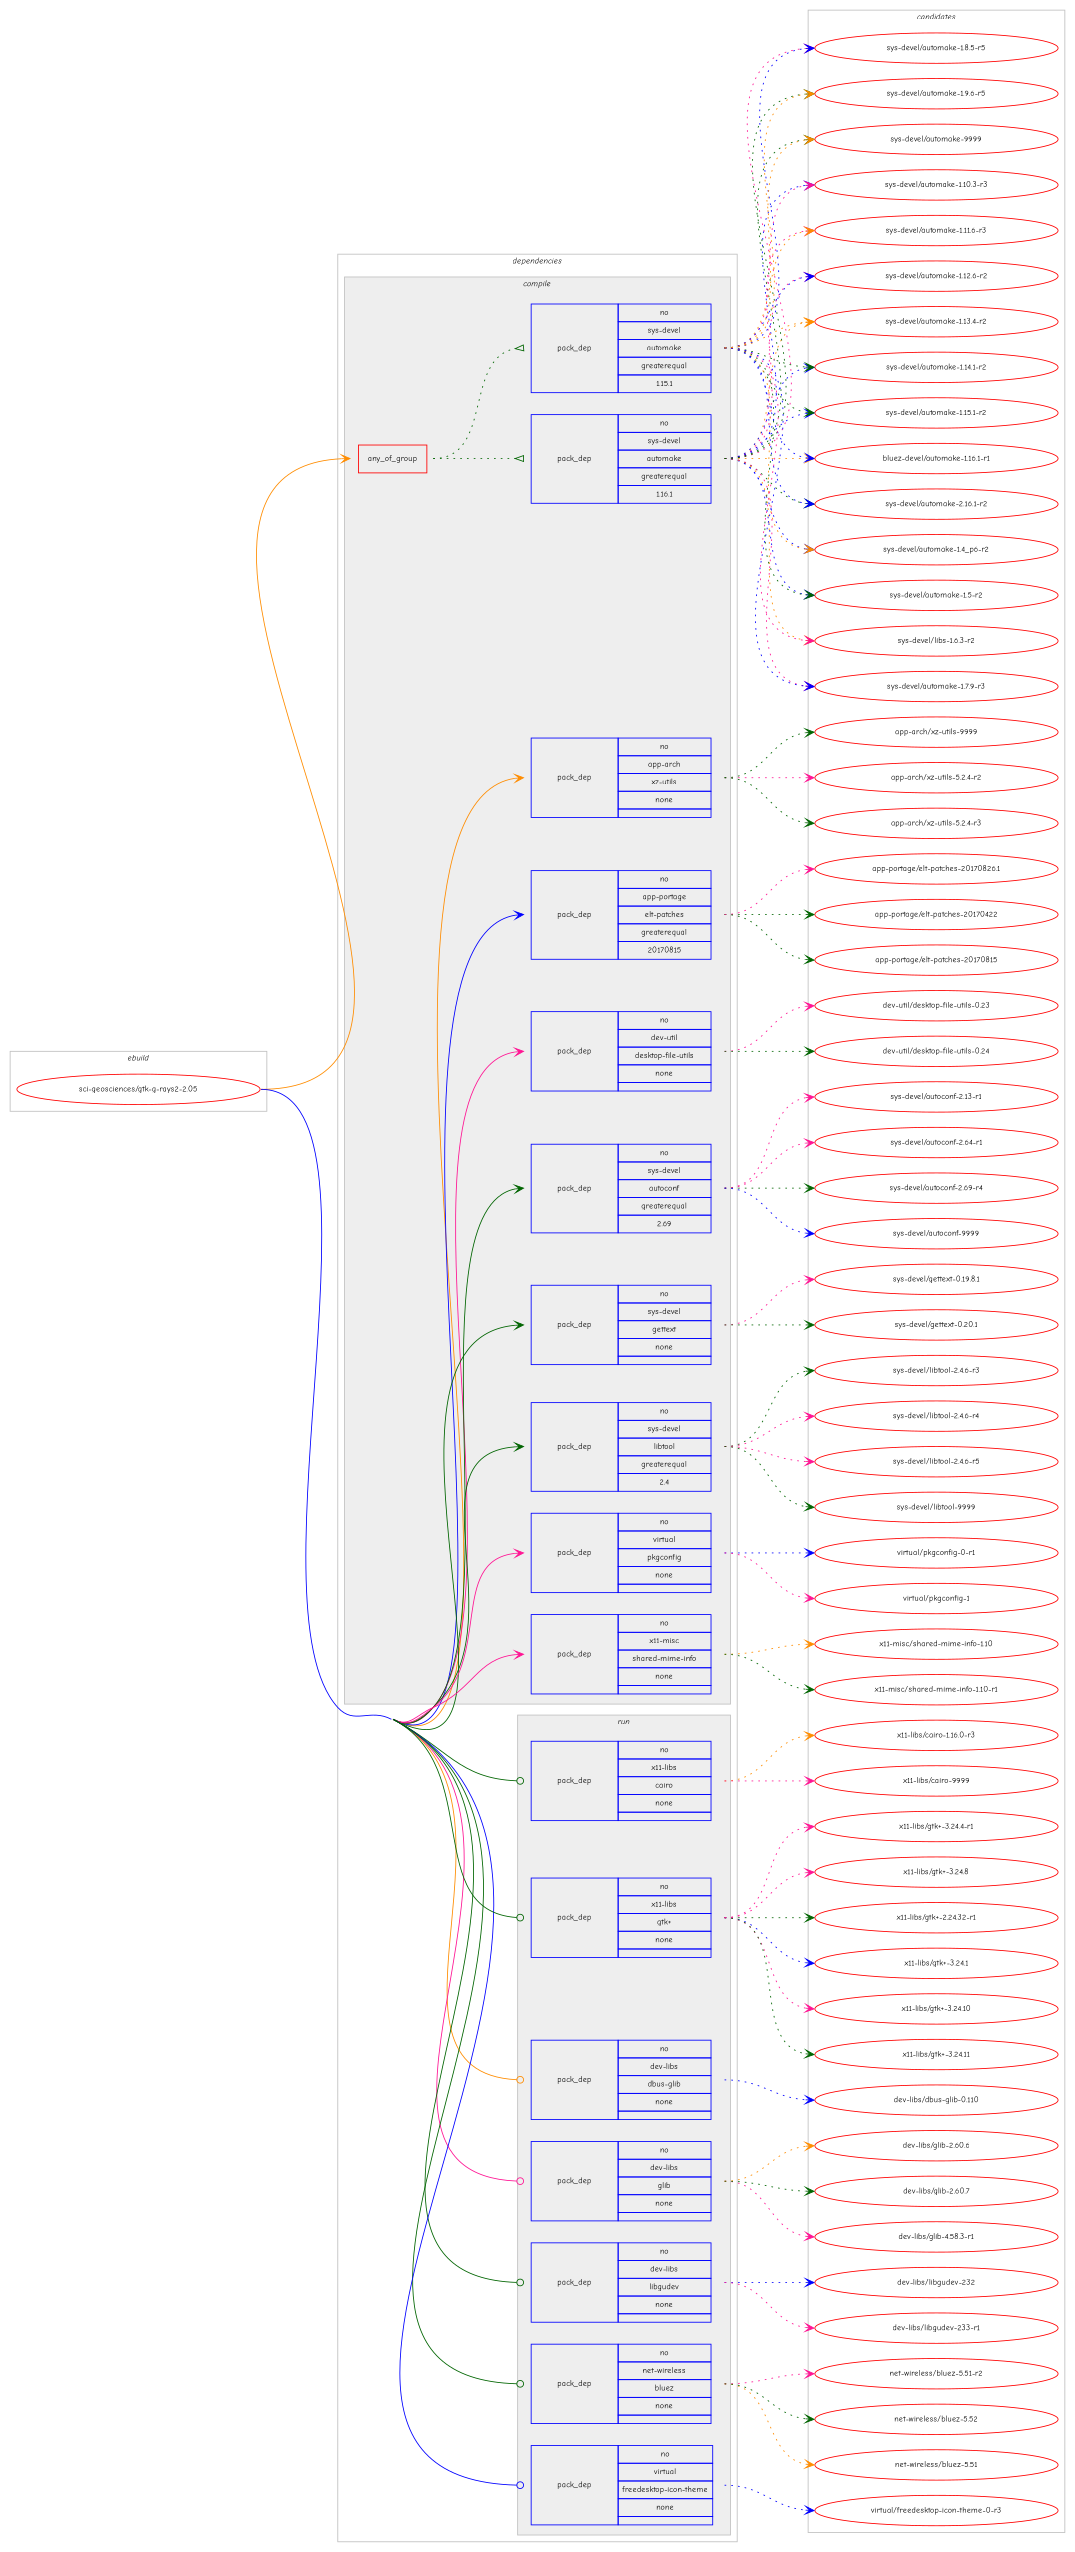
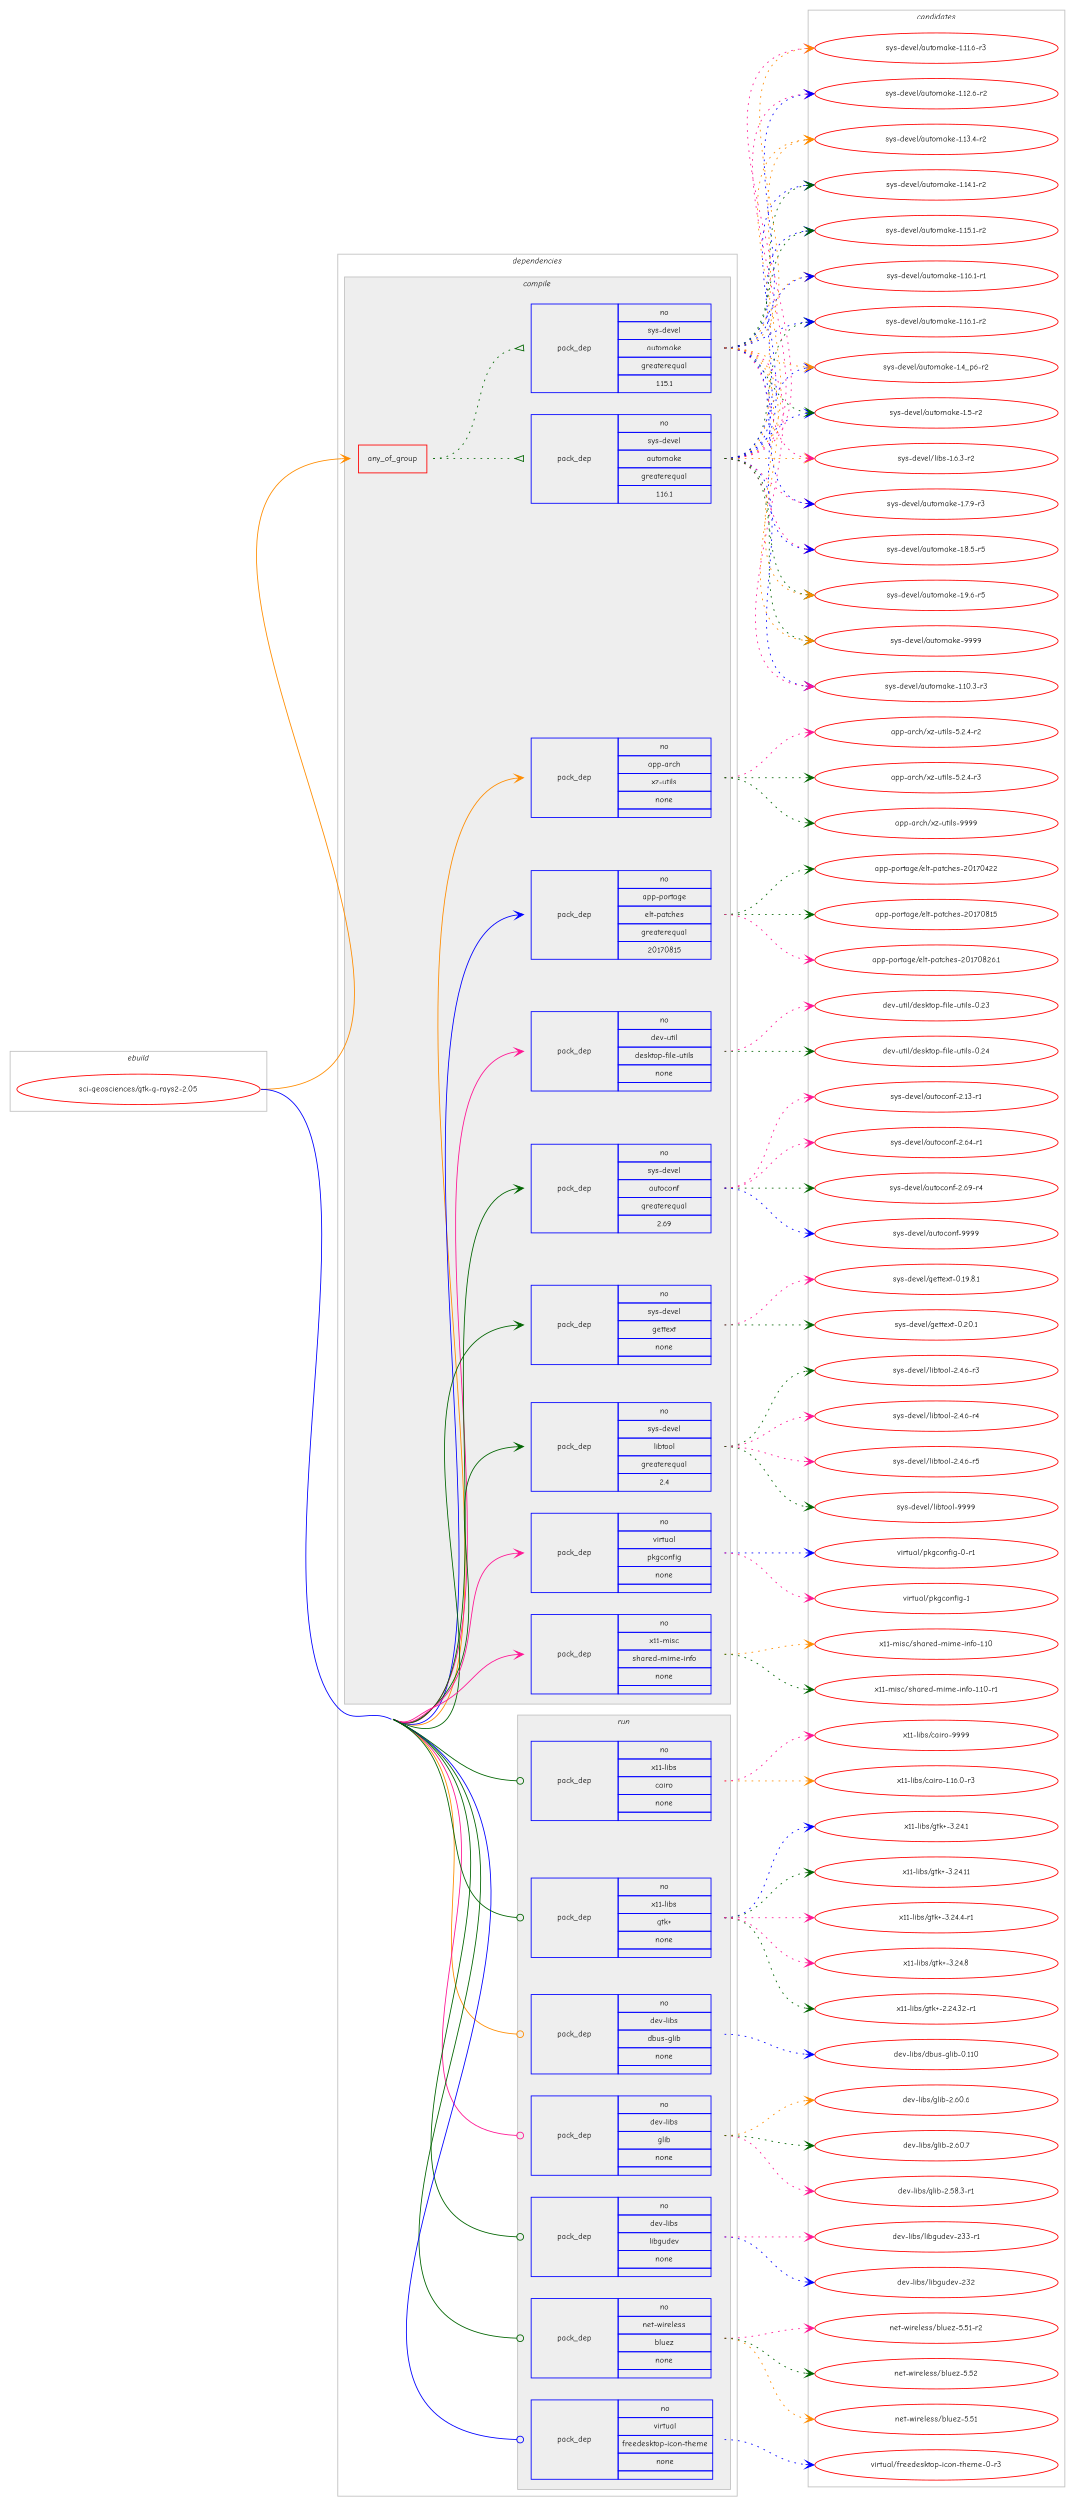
(936, 459) -> (936, 276)
(936, 504) -> (936, 322)
(936, 2009) -> none
(936, 2237) -> (936, 2191)
